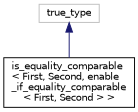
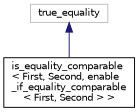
(69, 13) -> (69, 13)
